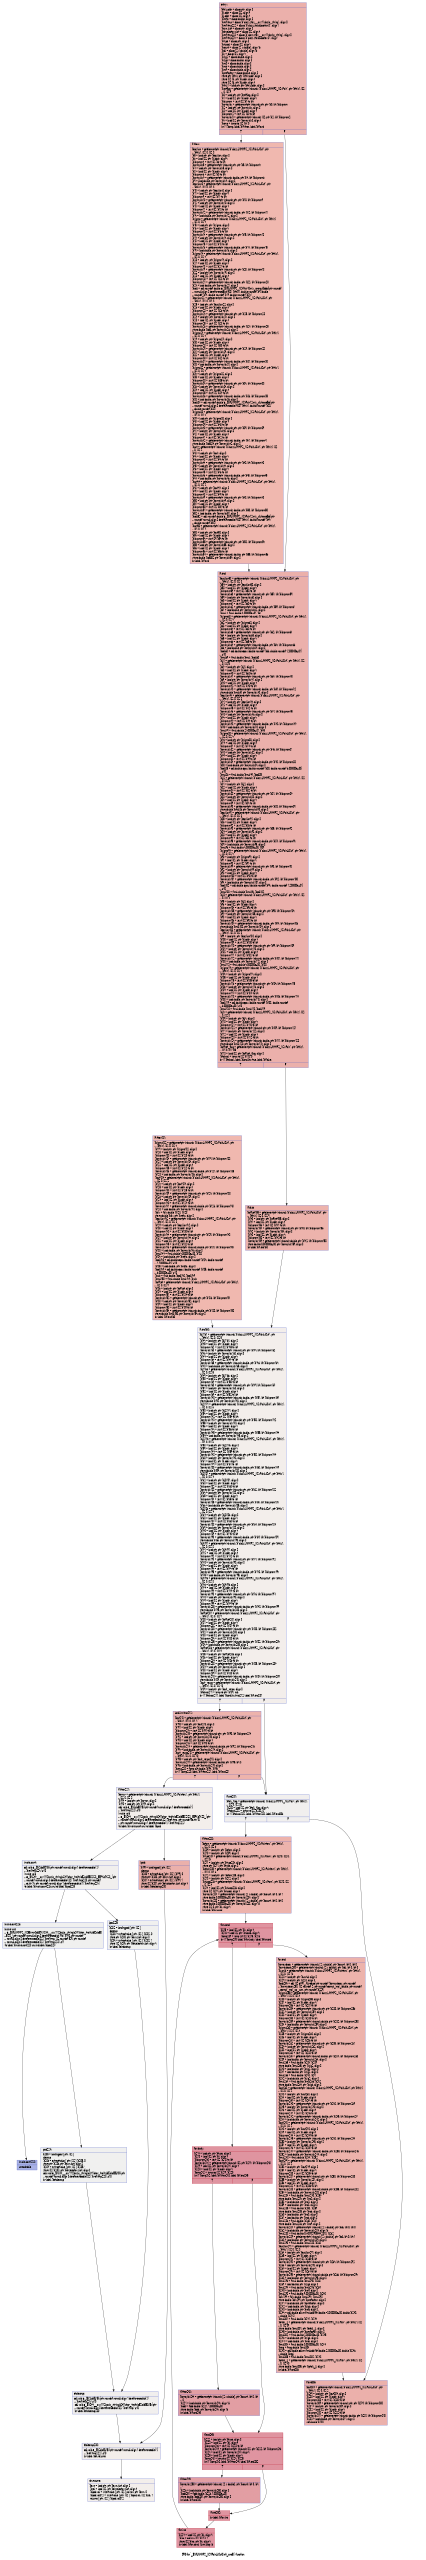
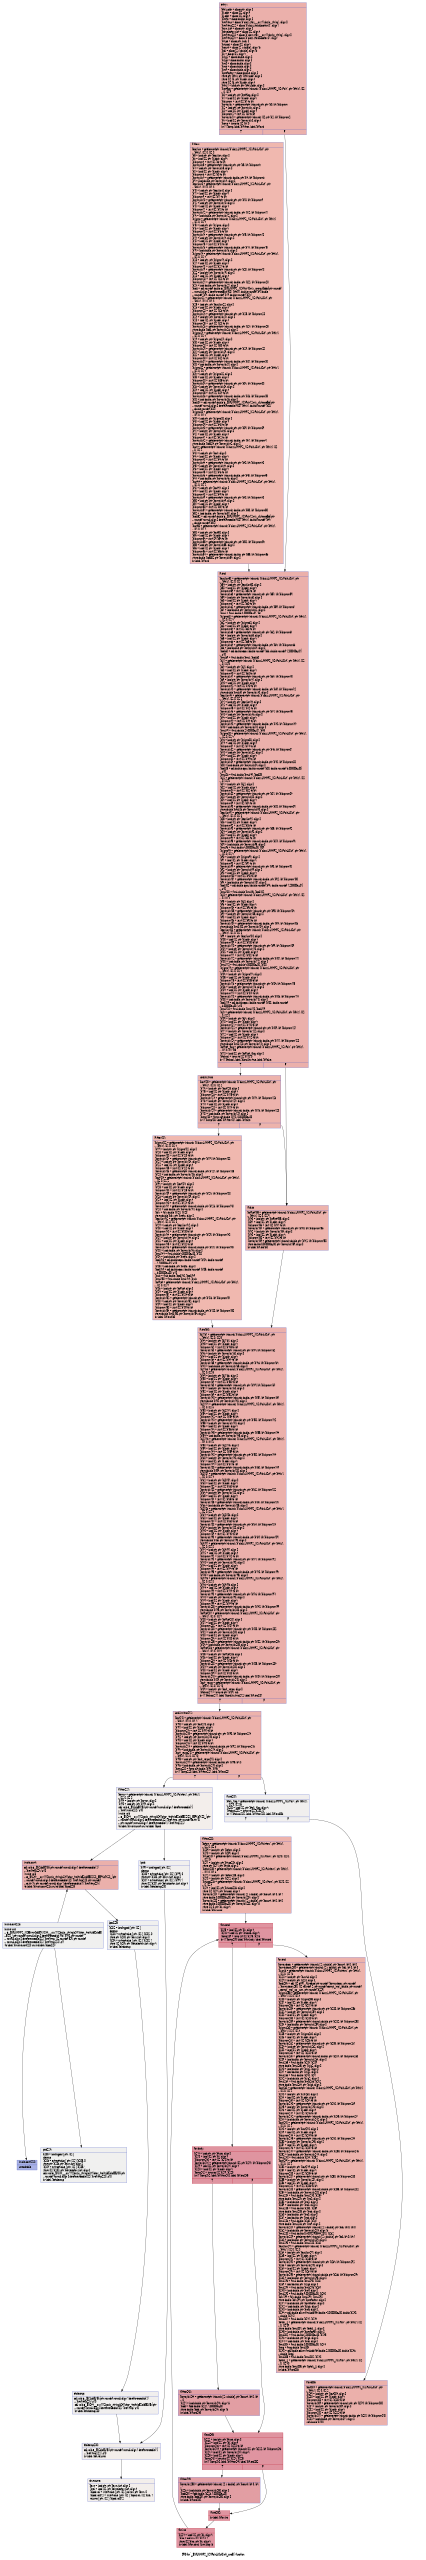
(235, 41) -> (235, 41)
(241, 137) -> none
none -> (239, 1102)
(174, 1184) -> (174, 1184)
(266, 1222) -> (266, 1222)
(242, 1515) -> (242, 1515)
(265, 1748) -> none
(129, 1811) -> (130, 1811)
(246, 1828) -> none
(70, 1875) -> (70, 1875)
(164, 1875) -> (164, 1875)
(60, 1905) -> (62, 1907)
(298, 2095) -> (298, 2095)
(100, 2286) -> none
(343, 2375) -> none
